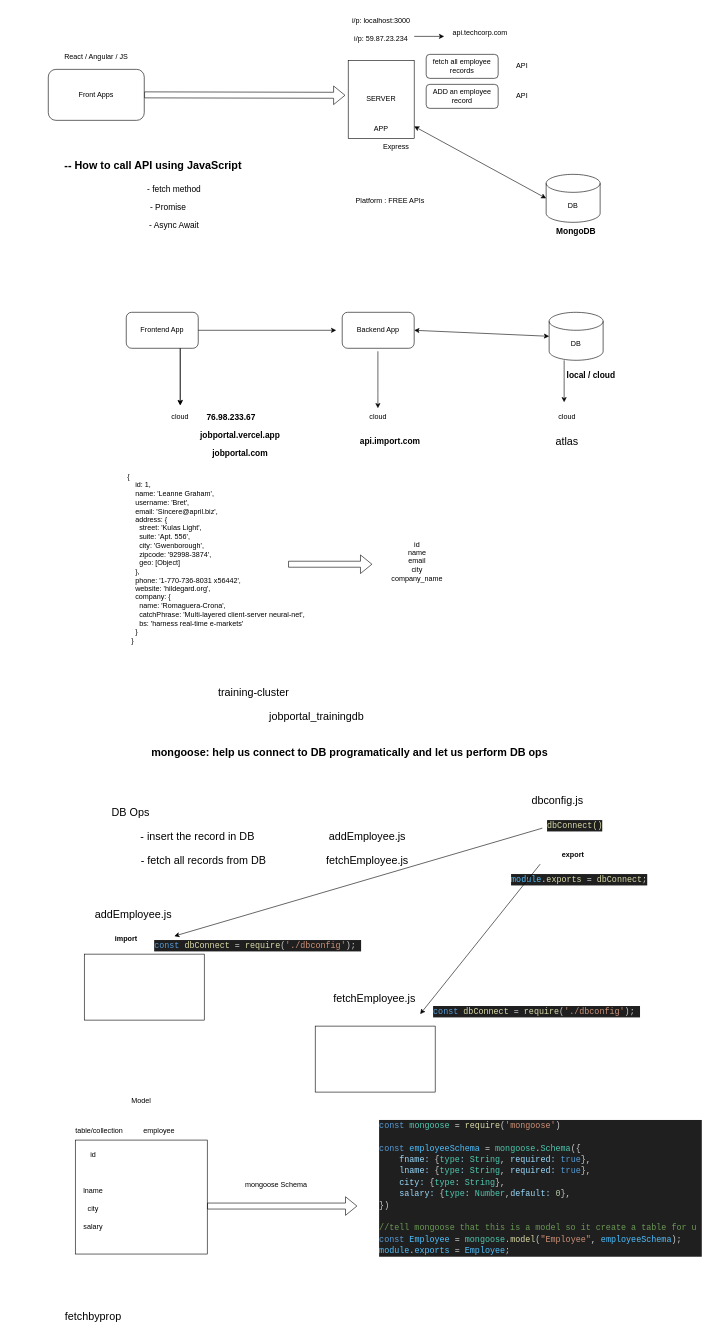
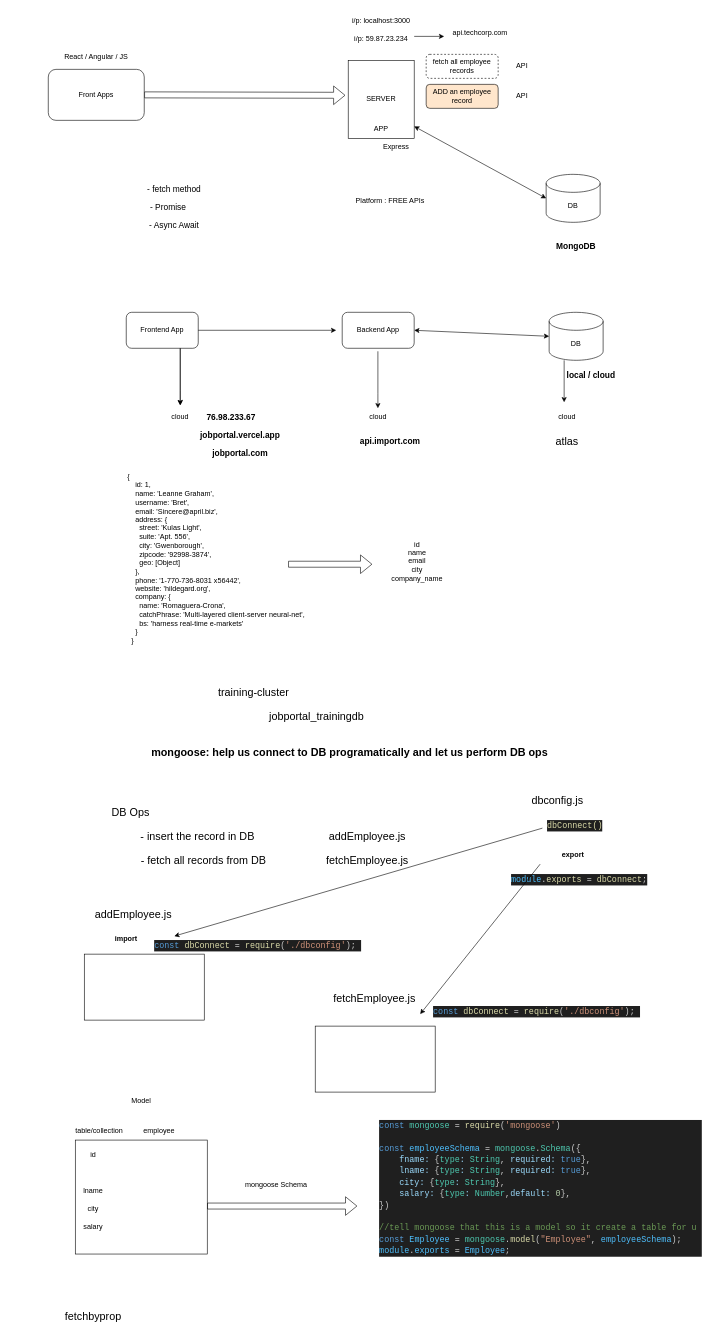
(462, 66) -> (462, 66)
(462, 96) -> (462, 96)
(153, 165) -> none
(576, 231) -> (576, 246)
